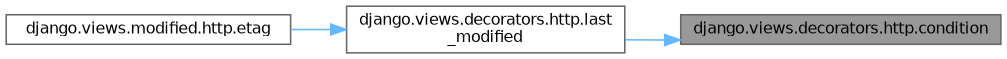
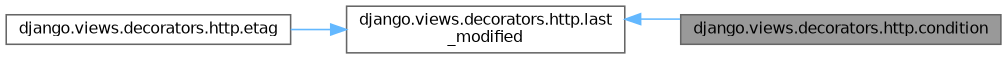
(148, 30) -> (148, 30)
(645, 40) -> (661, 19)
